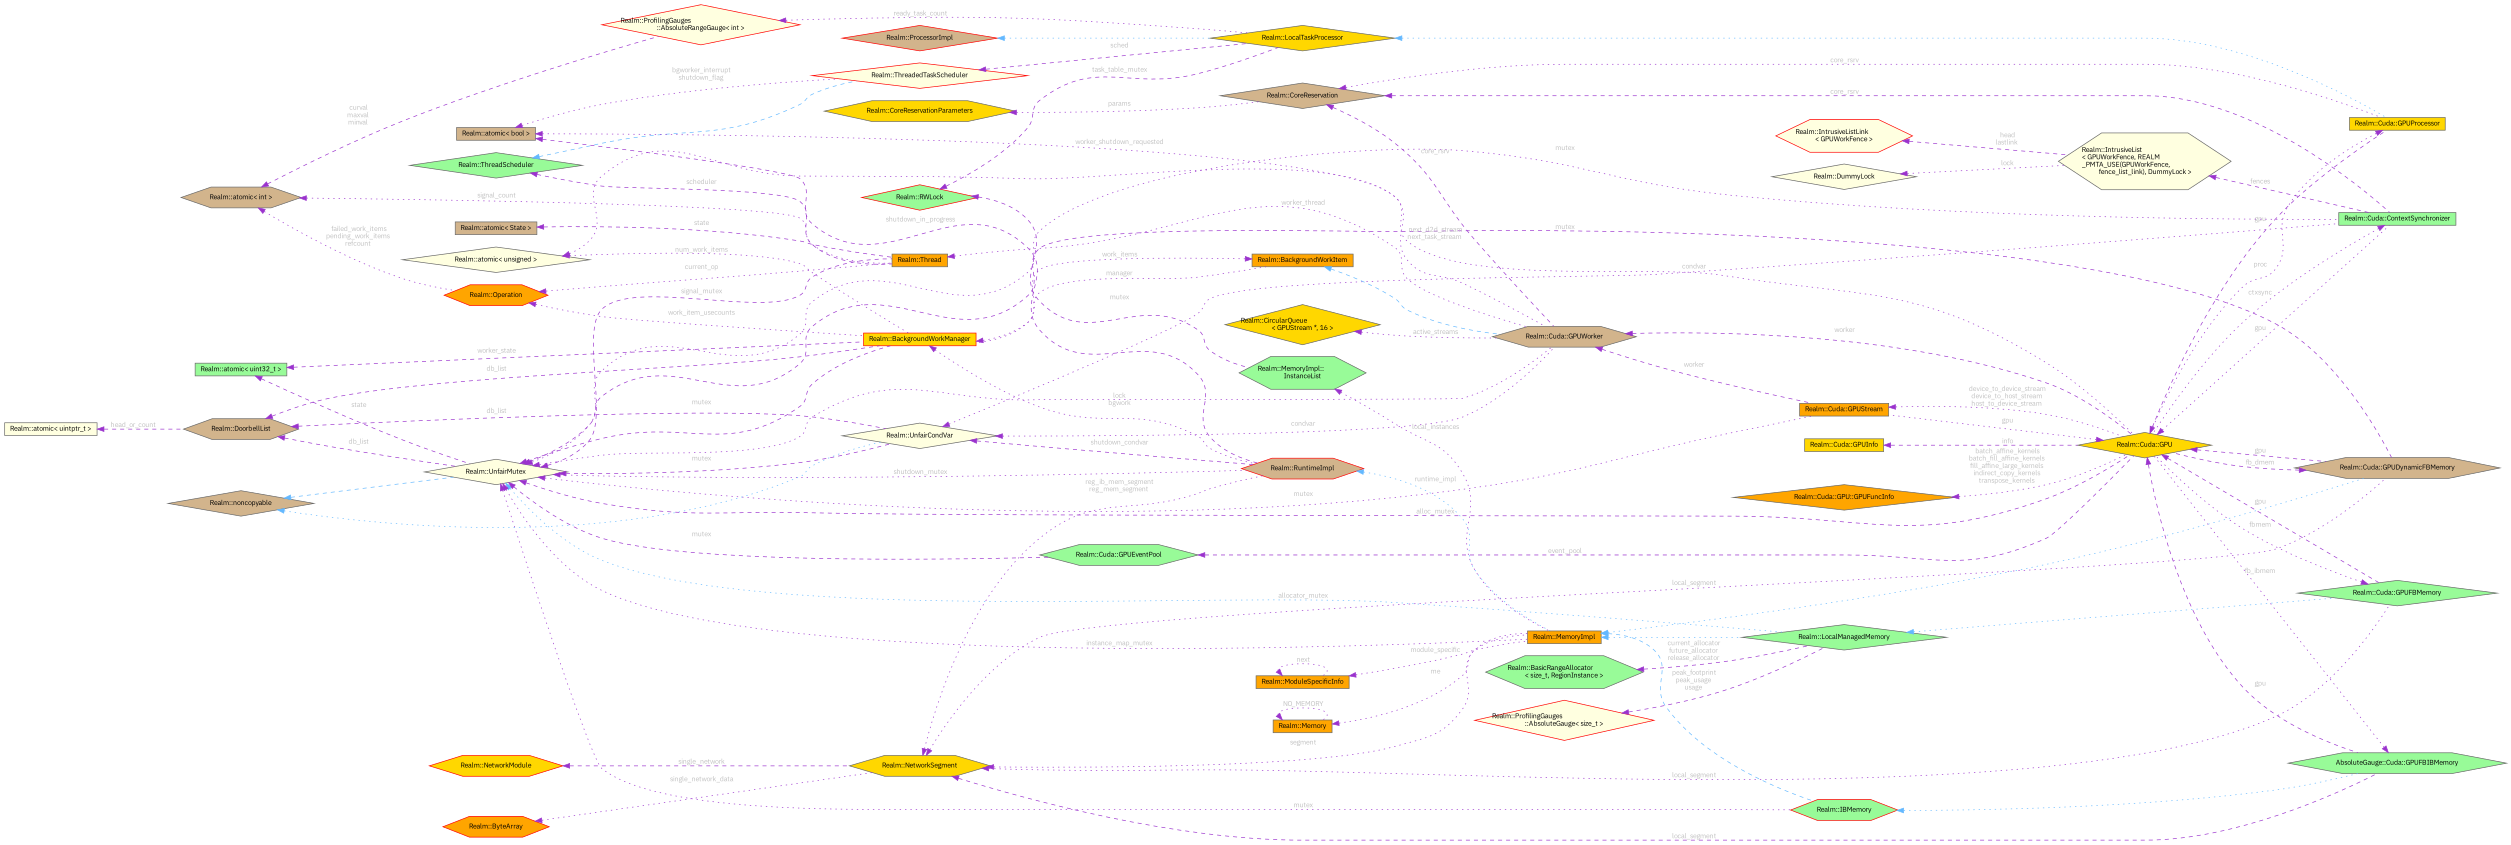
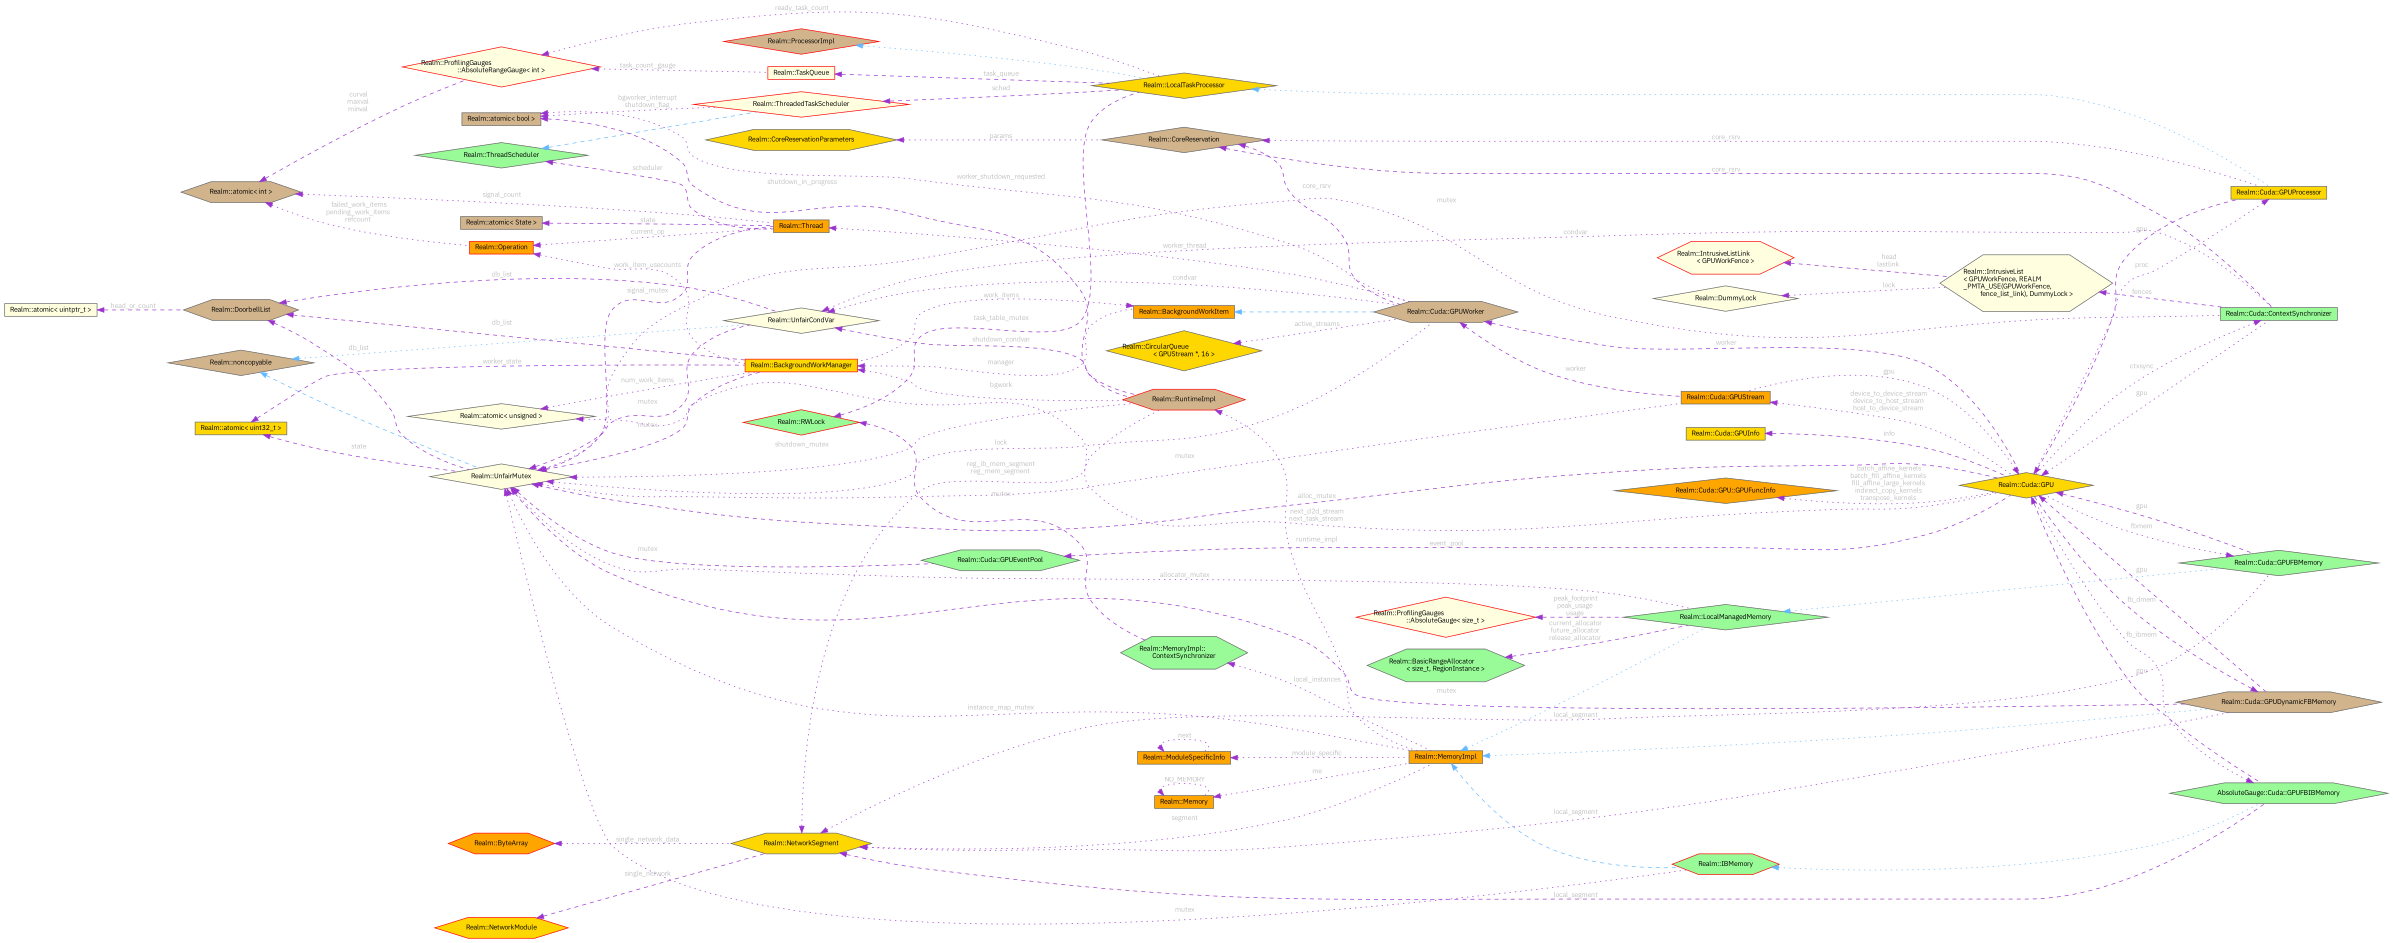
none -> (801, 73)
(496, 295) -> (501, 248)
(241, 370) -> (241, 428)
(1303, 373) -> (1184, 653)
(1454, 509) -> (1305, 589)
(1133, 601) -> (1091, 579)
